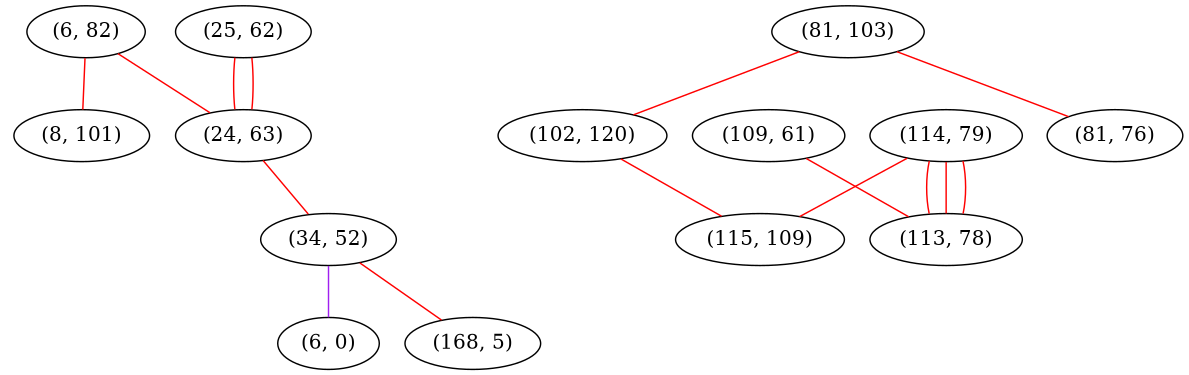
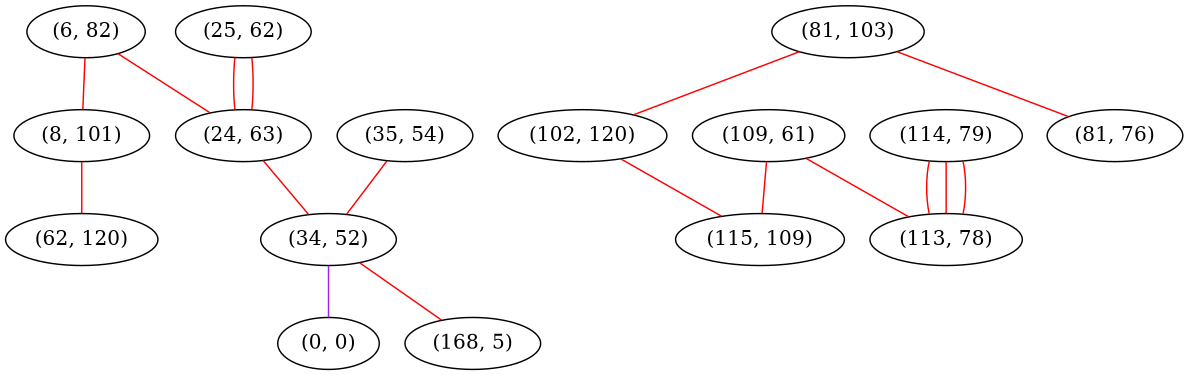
none -> (405, 136)
(845, 192) -> (764, 188)
none -> (82, 240)
(329, 343) -> (329, 343)
